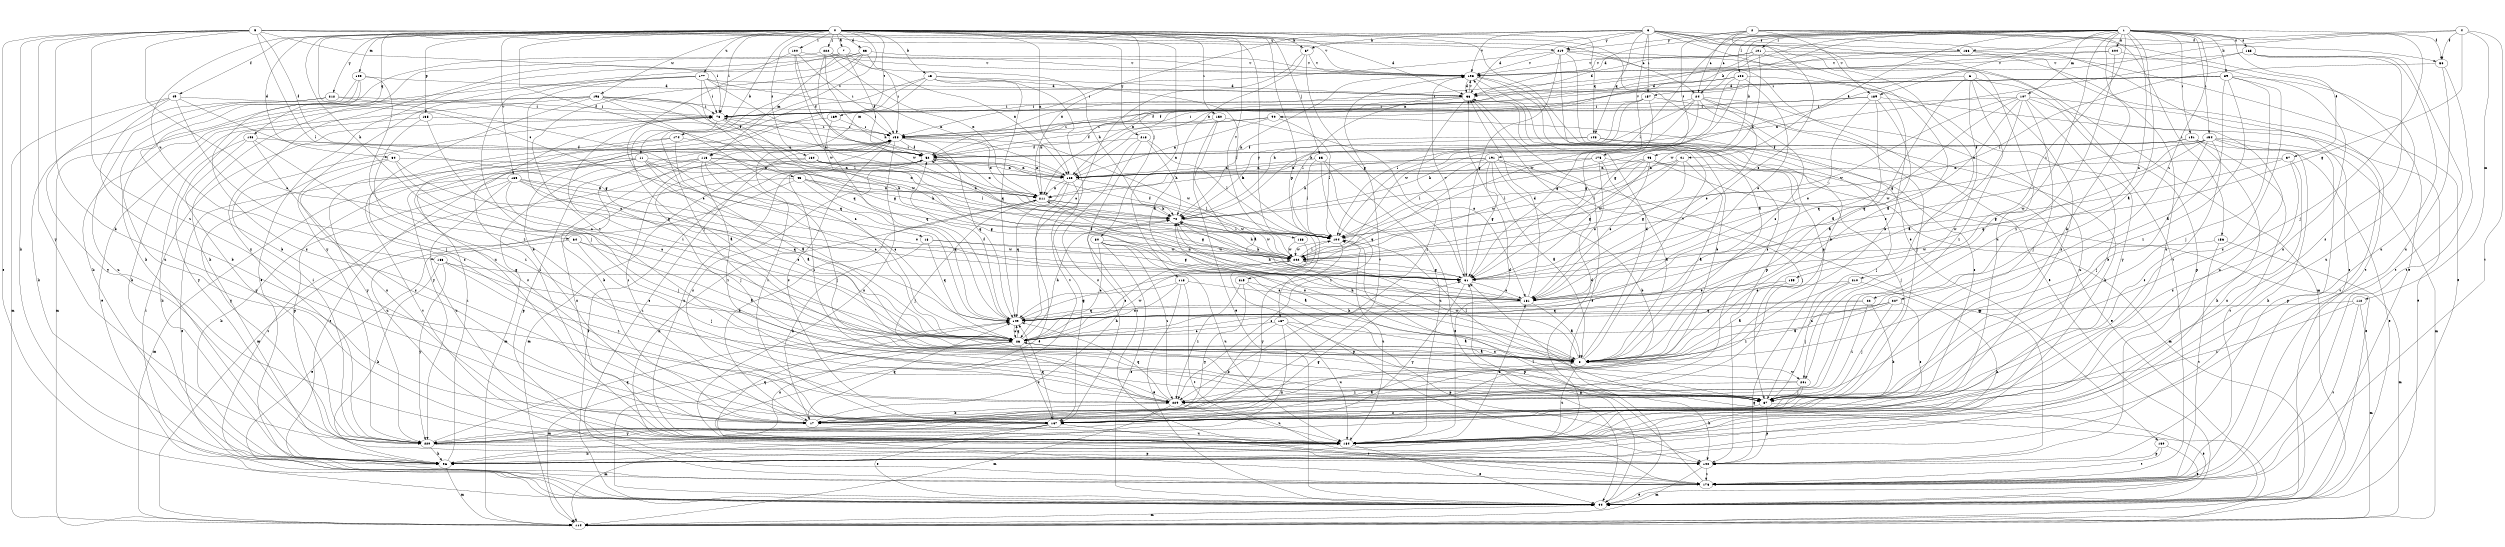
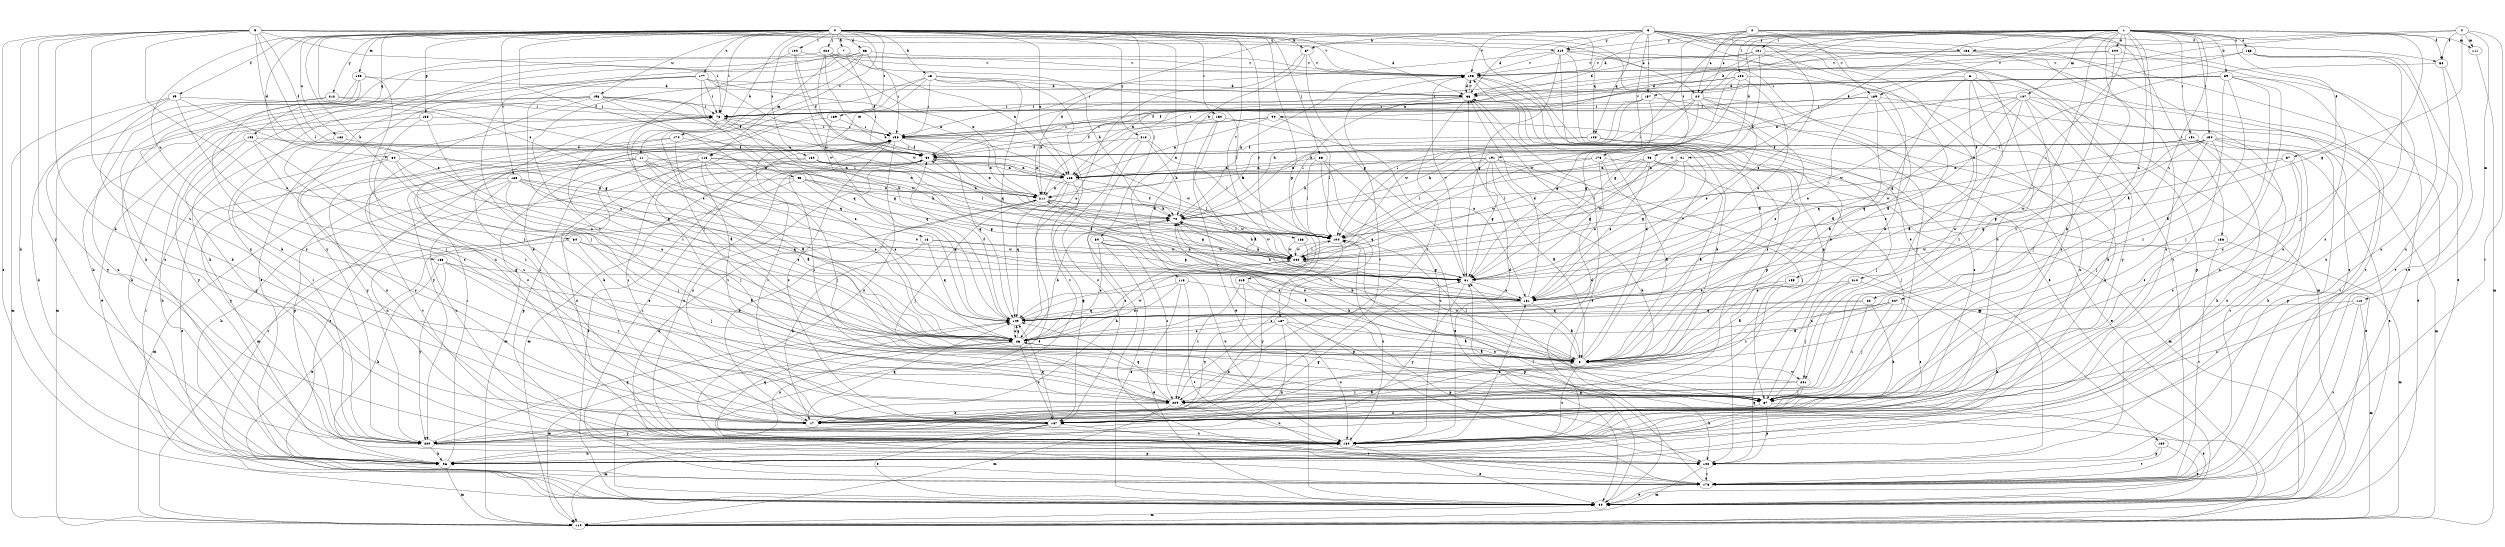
none -> (2475, 51)
(845, 95) -> (926, 116)
none -> (340, 137)
none -> (874, 263)
